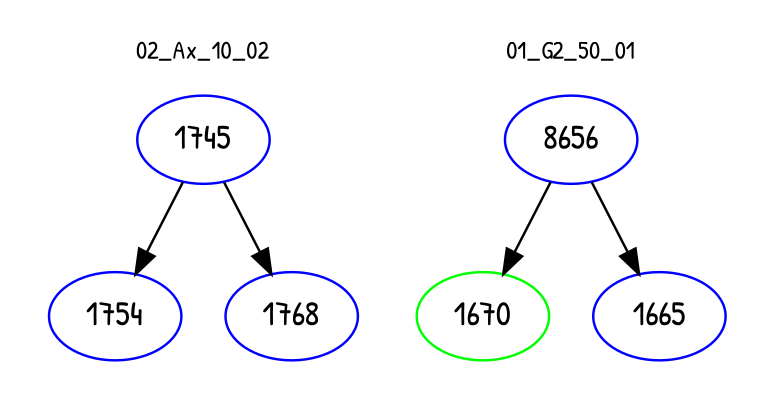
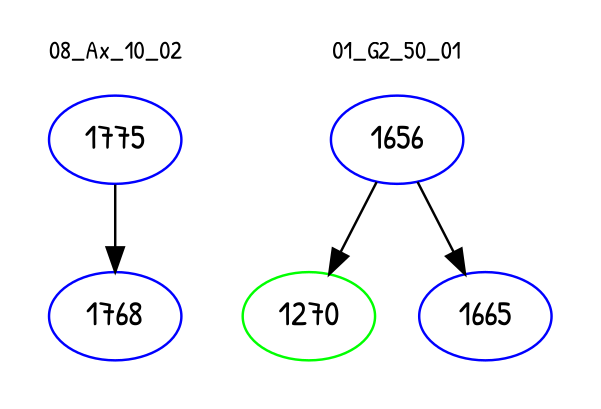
(203, 53) -> (116, 53)
(203, 140) -> (115, 140)
(571, 140) -> (397, 140)
(115, 316) -> none
(483, 316) -> (309, 316)
